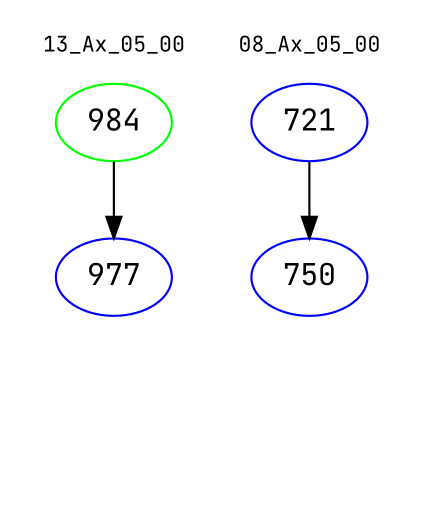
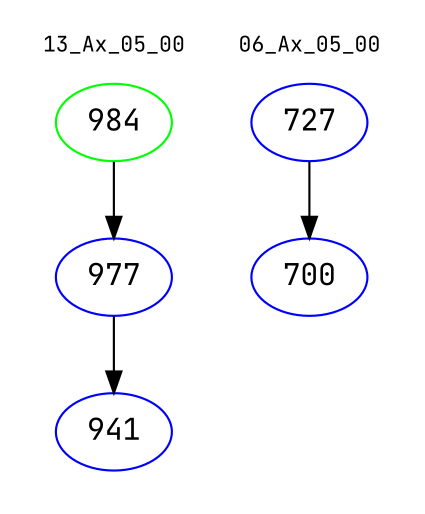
(310, 46) -> (310, 46)
(309, 122) -> (309, 122)
(309, 277) -> (309, 277)
none -> (114, 432)
